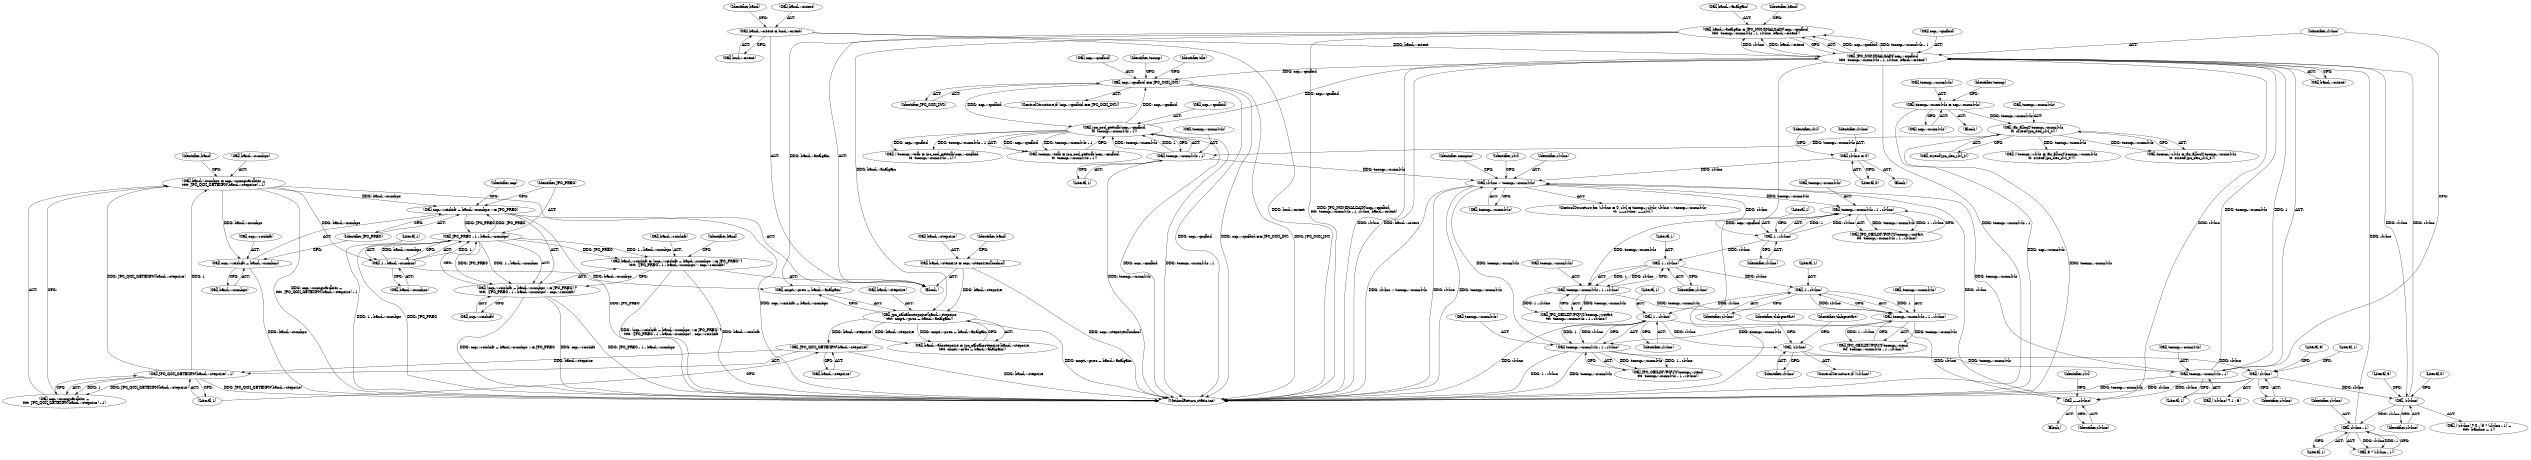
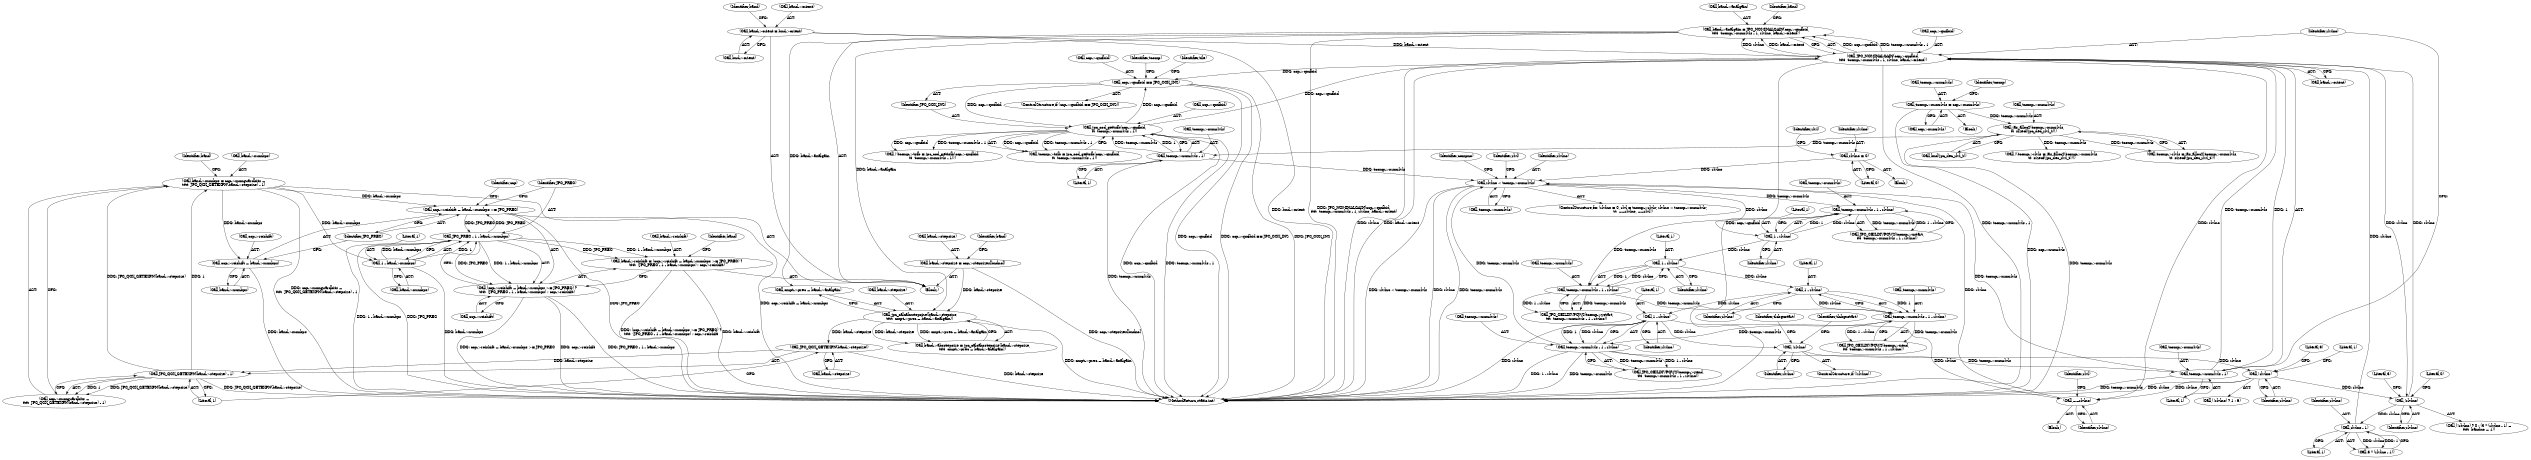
(1005, 86) -> (997, 124)
(1944, 156) -> (1944, 156)
(578, 273) -> (527, 390)
